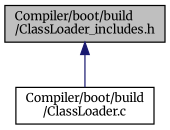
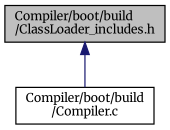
(85, 106) -> (85, 106)
